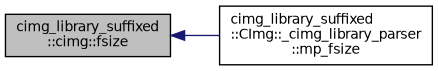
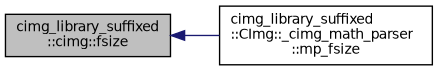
(326, 35) -> (326, 35)
